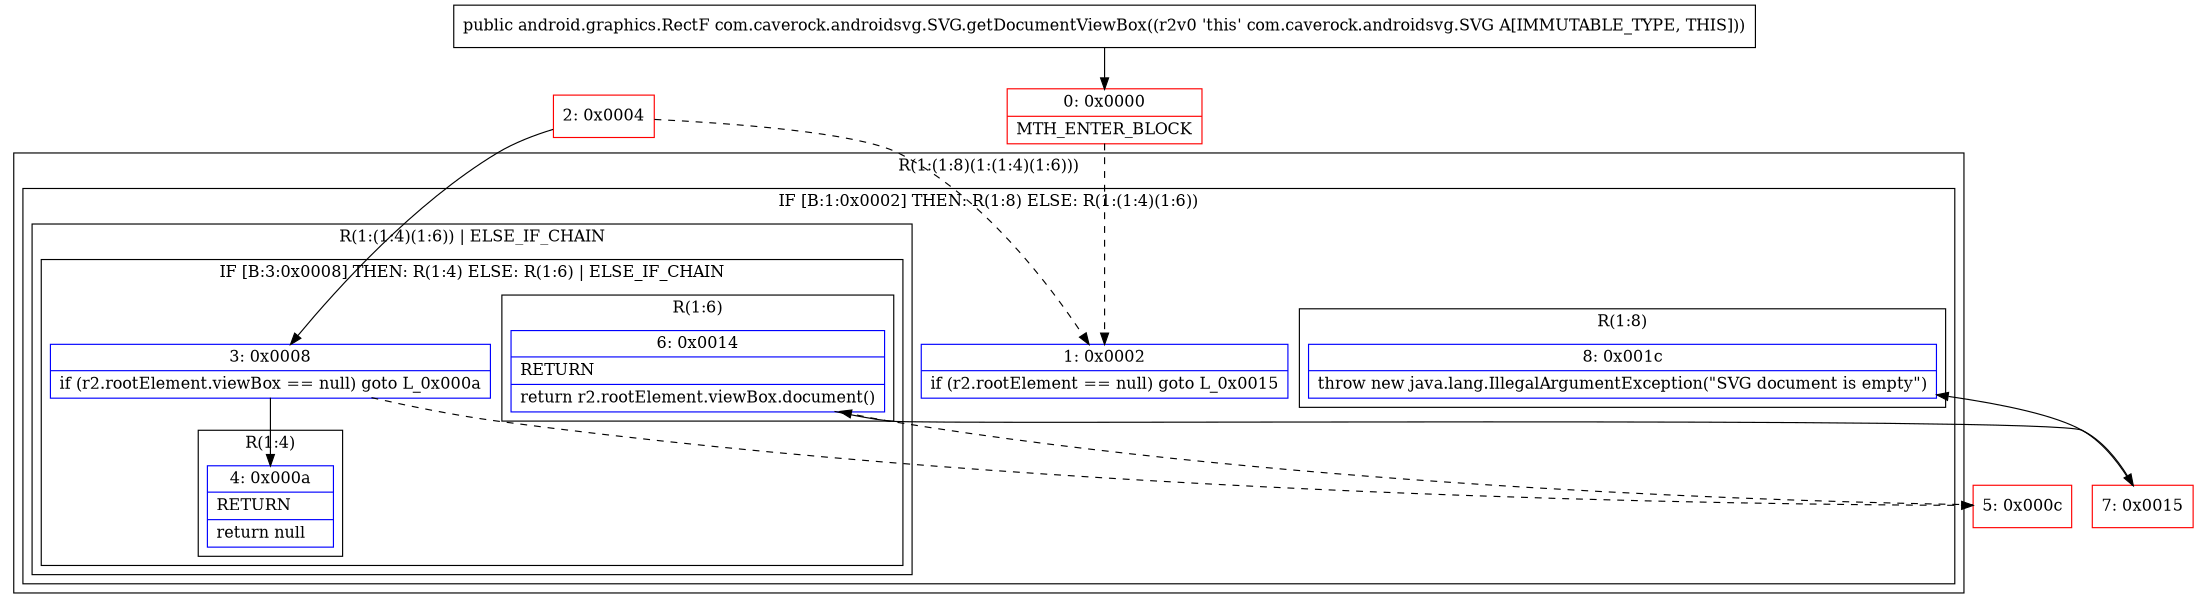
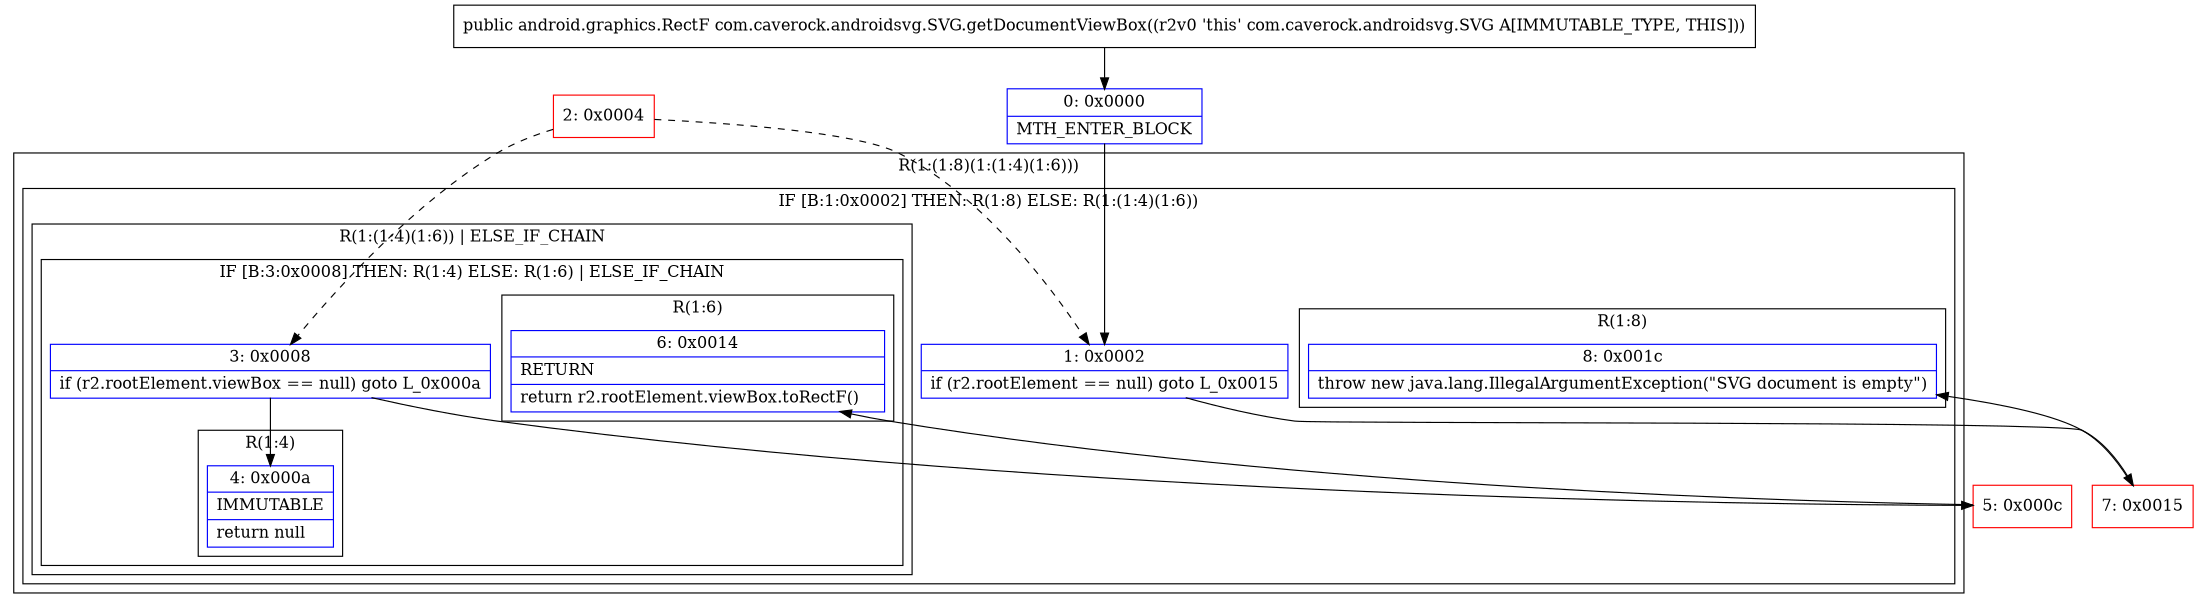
(1105, 116) -> (1105, 116)
(413, 216) -> (413, 216)
(1105, 238) -> (1105, 238)
(698, 398) -> (690, 398)
(1491, 422) -> (1665, 423)
(1410, 479) -> (1410, 479)
(1164, 481) -> (1164, 481)
(254, 505) -> (270, 505)
